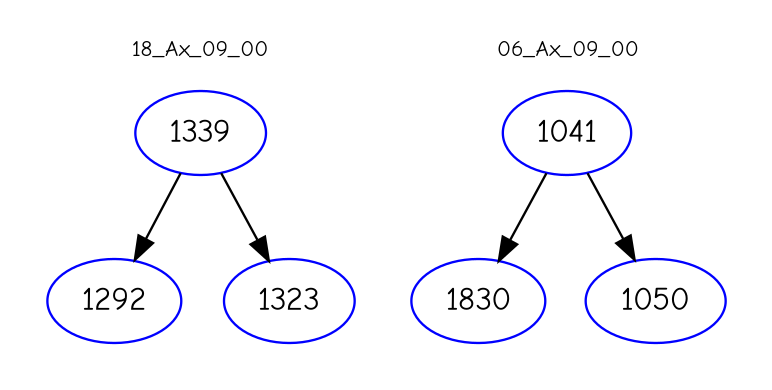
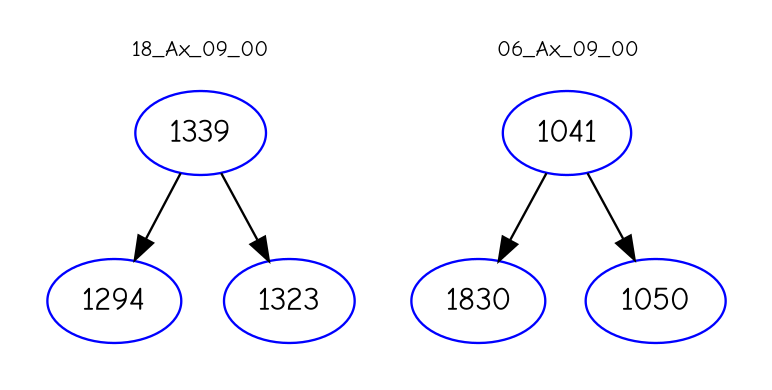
(114, 301) -> (114, 301)
